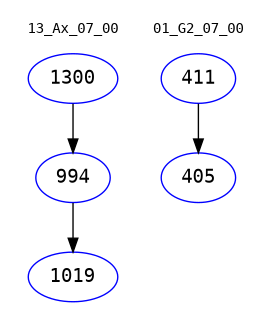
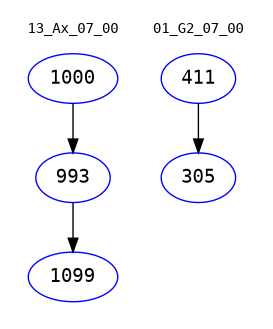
(73, 79) -> (73, 79)
(73, 178) -> (73, 178)
(198, 178) -> (198, 178)
(73, 277) -> (73, 277)
